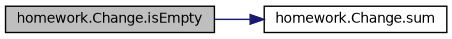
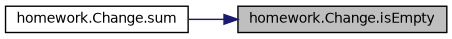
(232, 19) -> (206, 19)
